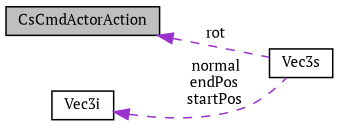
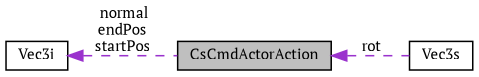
(213, 115) -> (130, 56)
